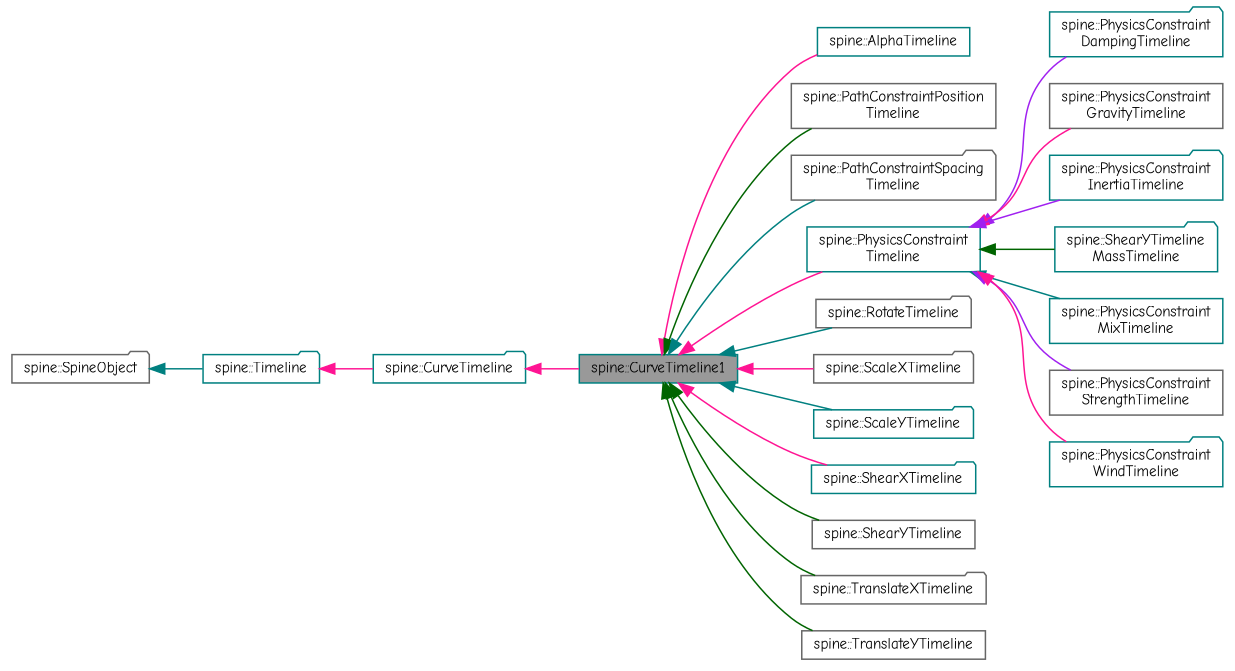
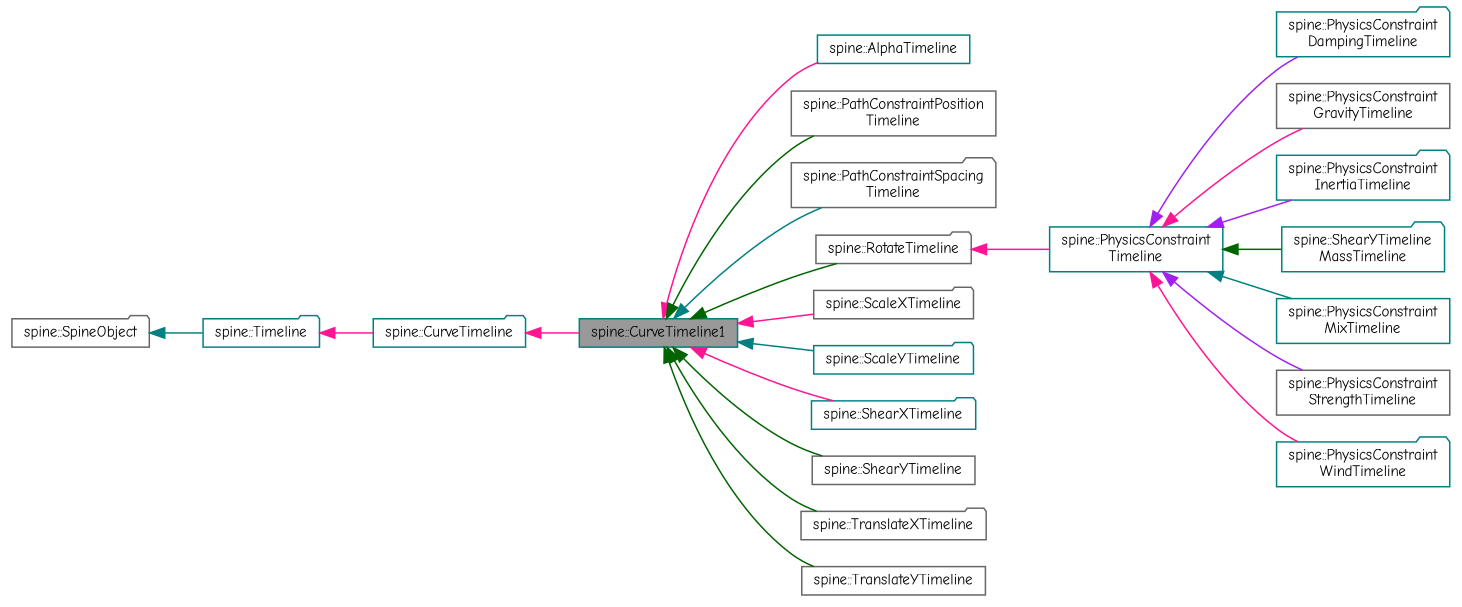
(755, 305) -> (1018, 249)
(783, 339) -> (770, 286)
